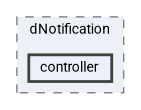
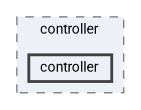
(70, 30) -> (70, 30)
